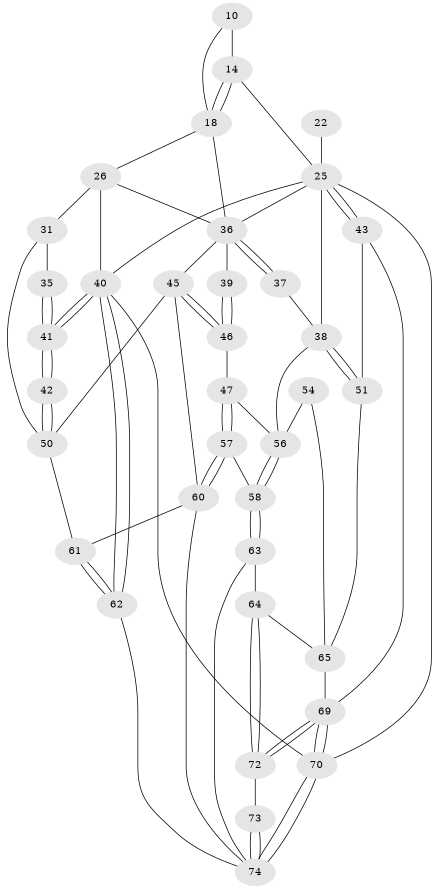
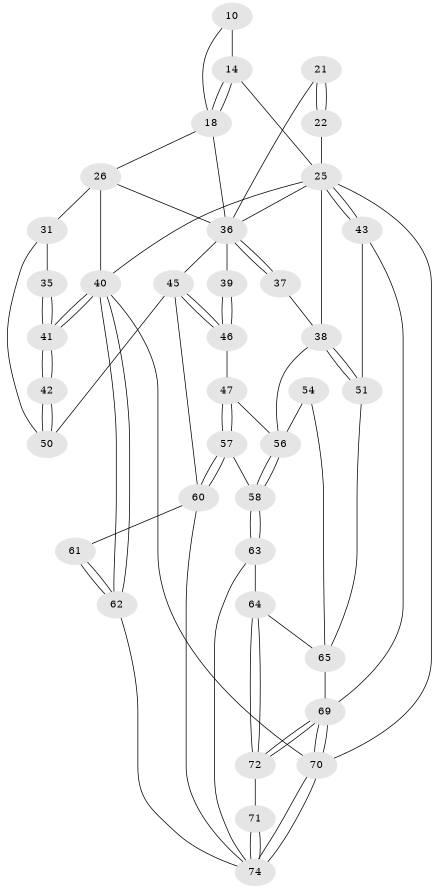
none -> (321, 70)
(61, 498) -> none
(255, 819) -> (255, 819)
